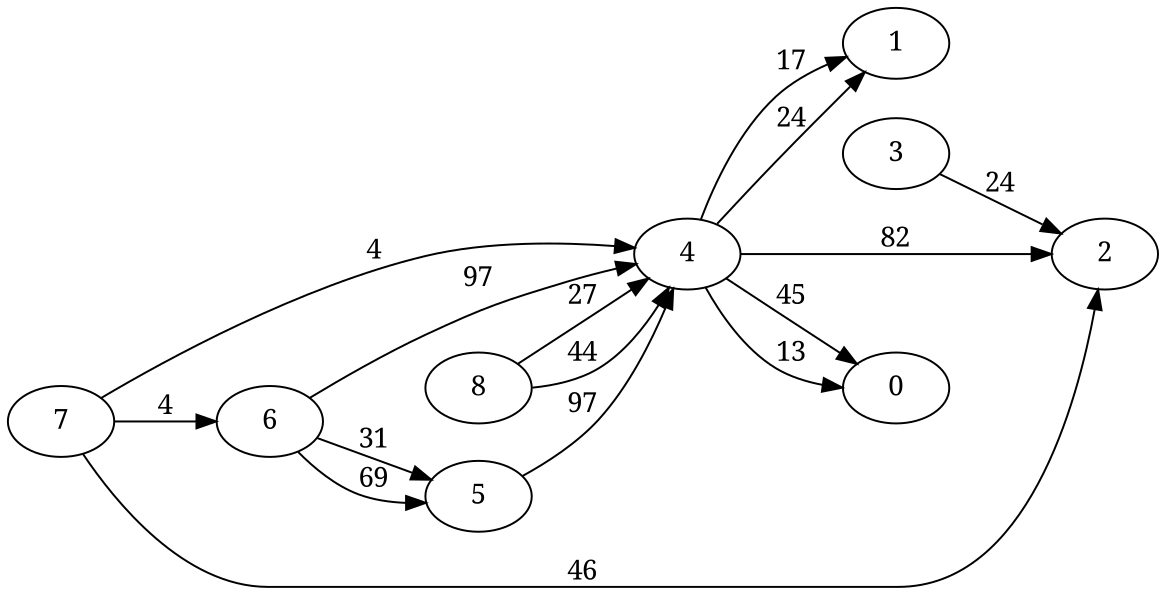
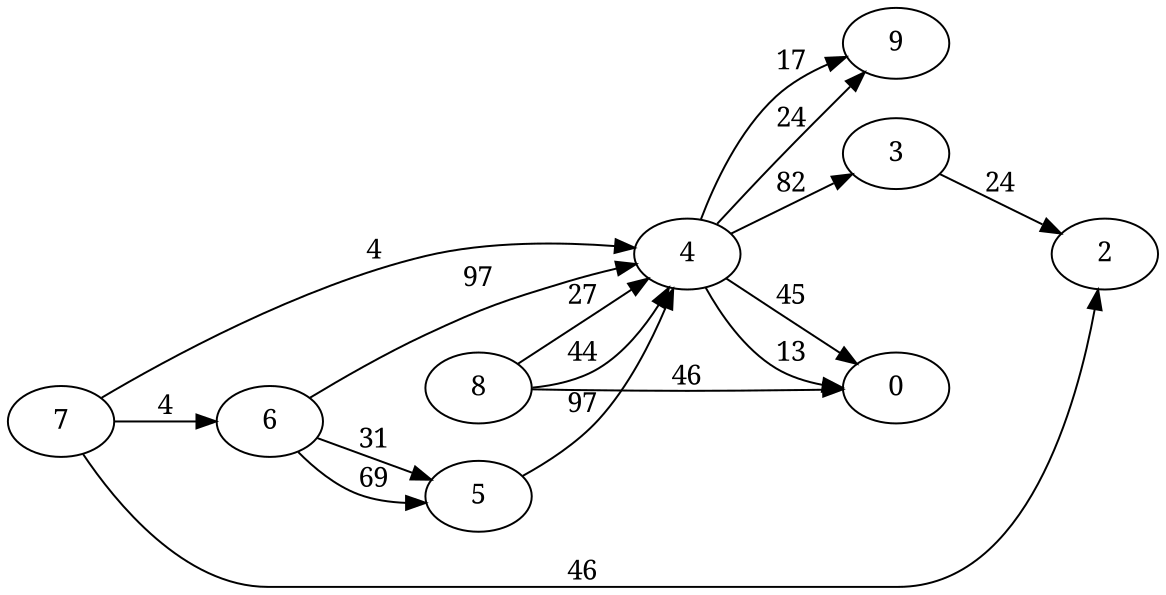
(896, 43) -> (896, 43)
(886, 254) -> (783, 208)
none -> (677, 391)
